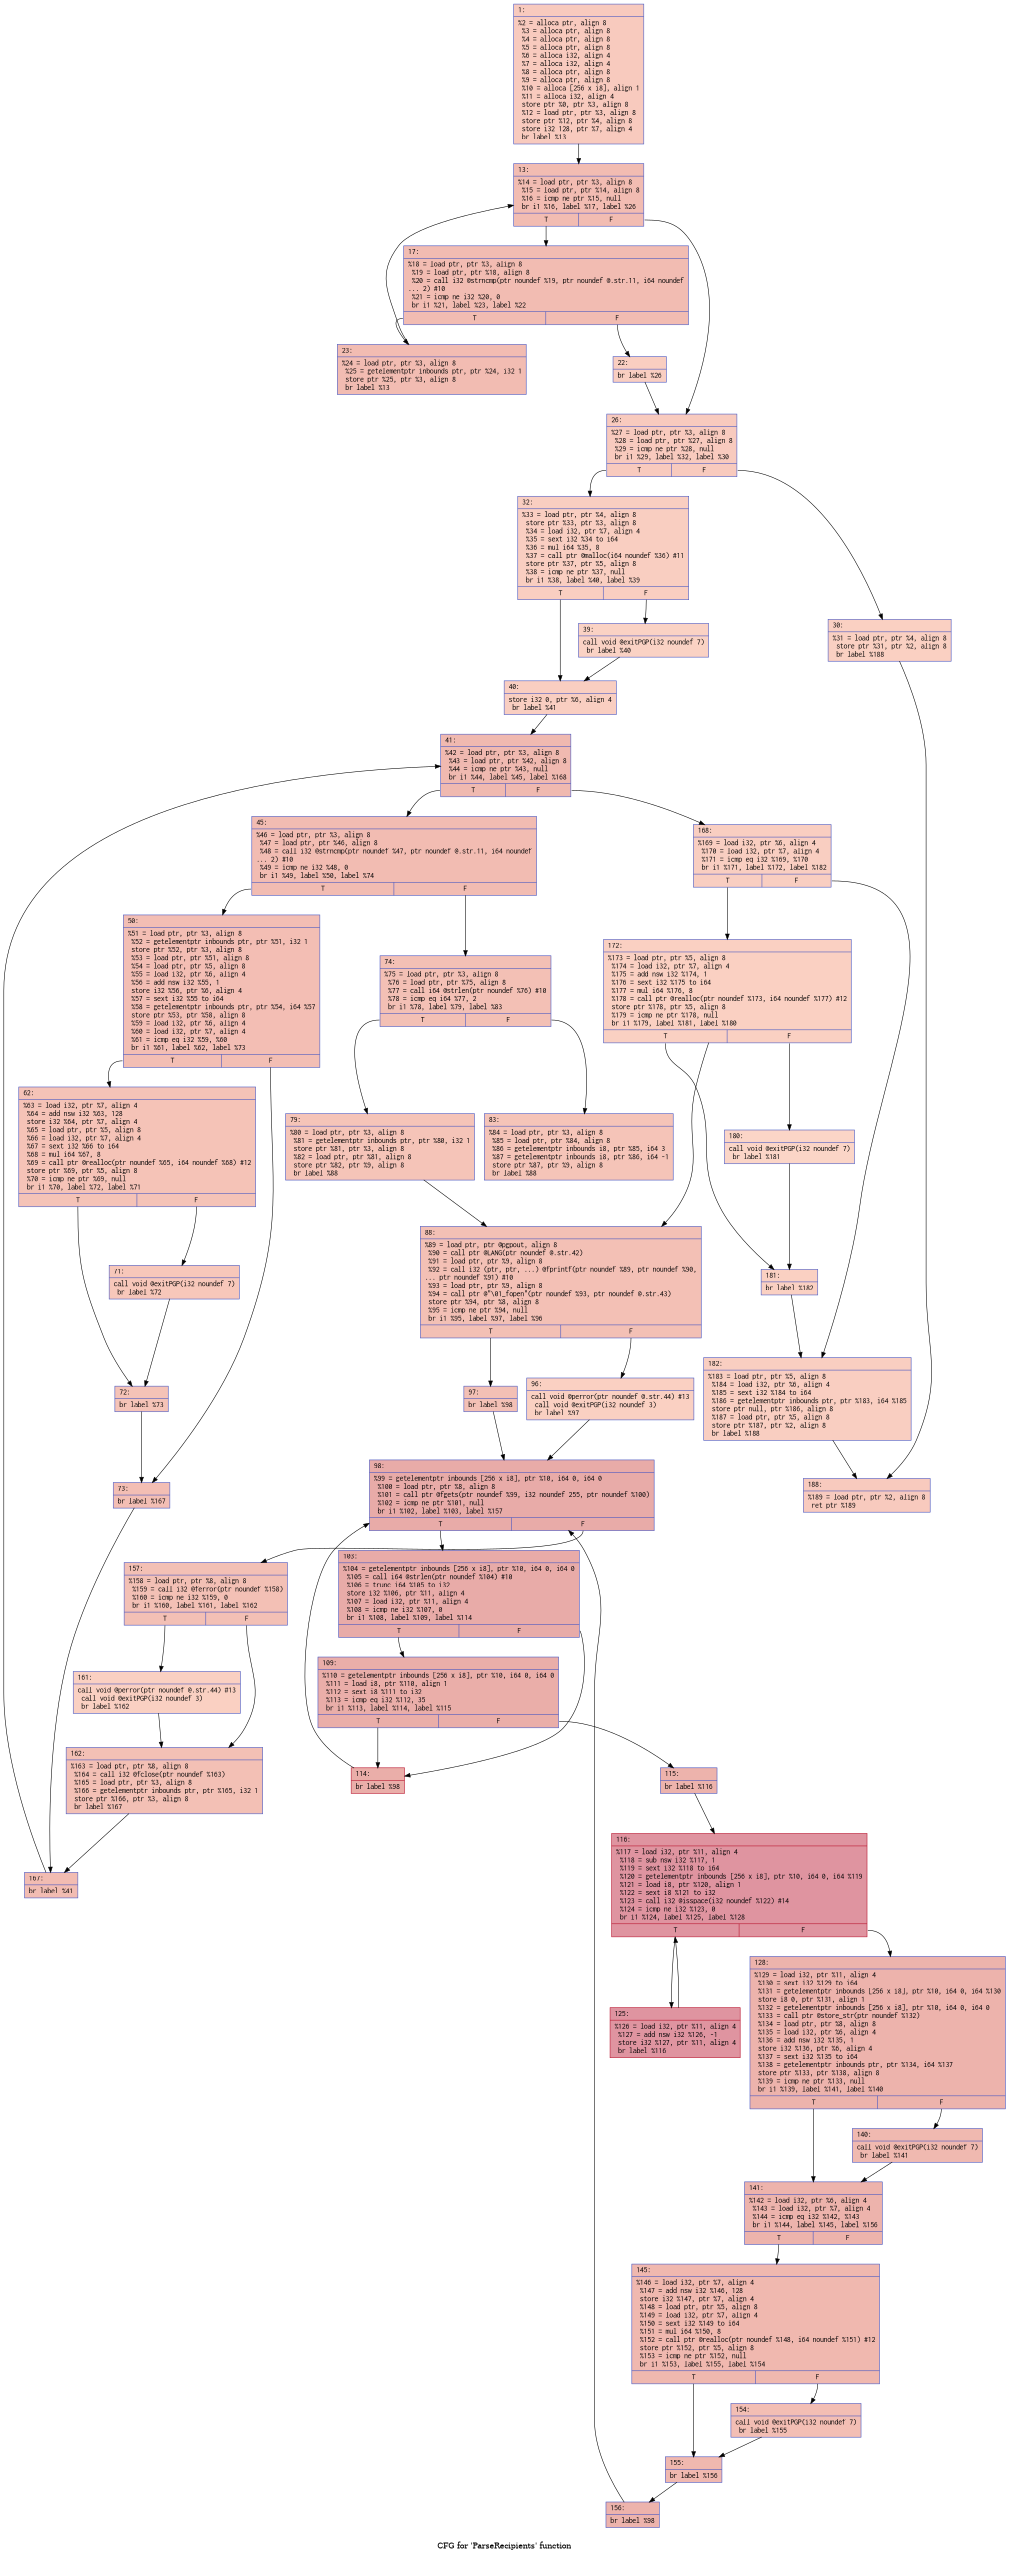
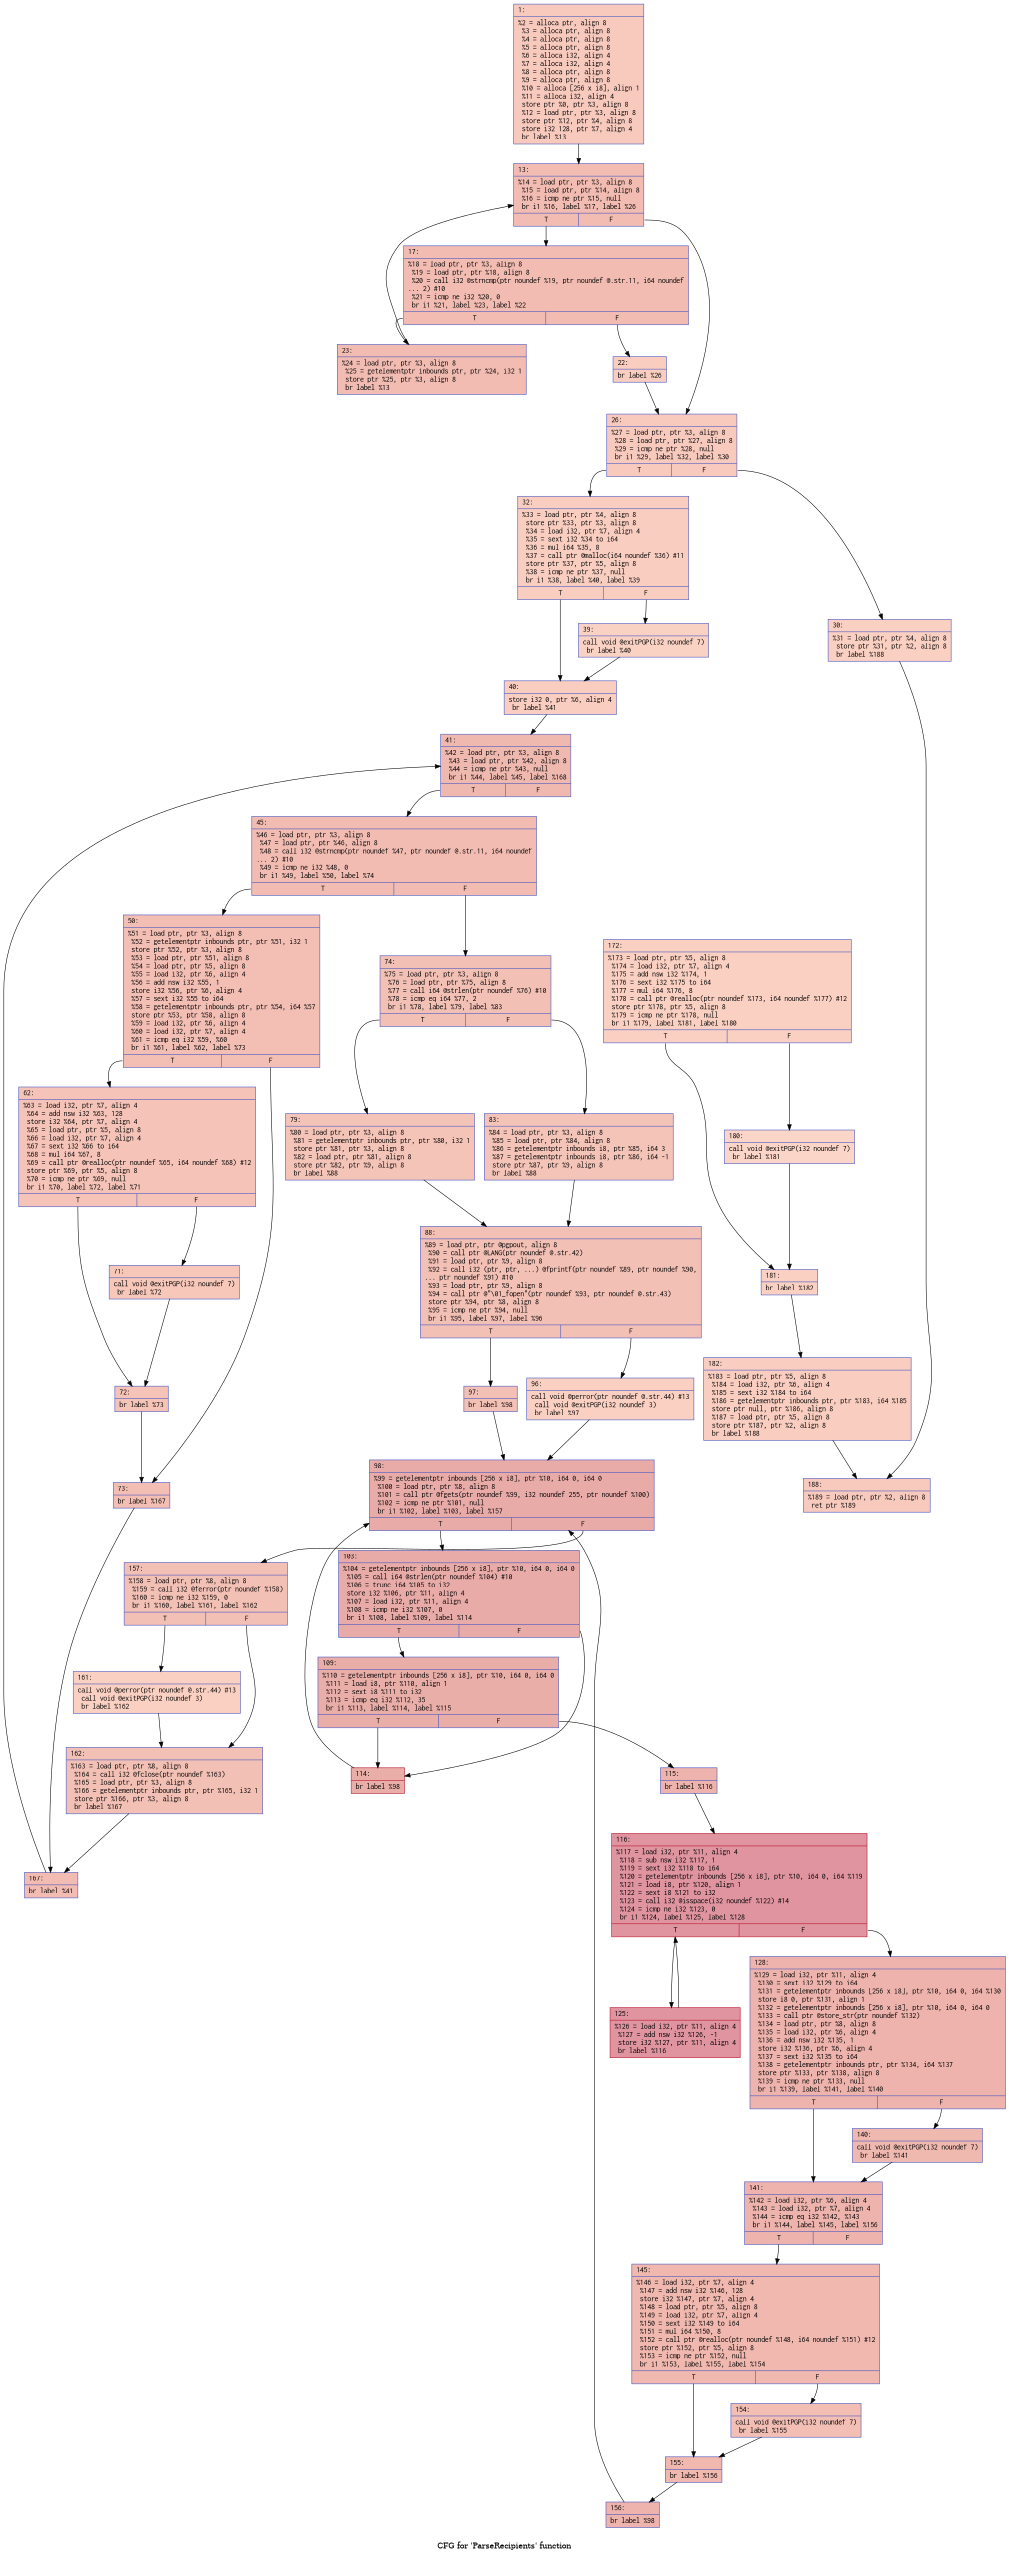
(762, 856) -> none
(692, 1135) -> (572, 1200)
